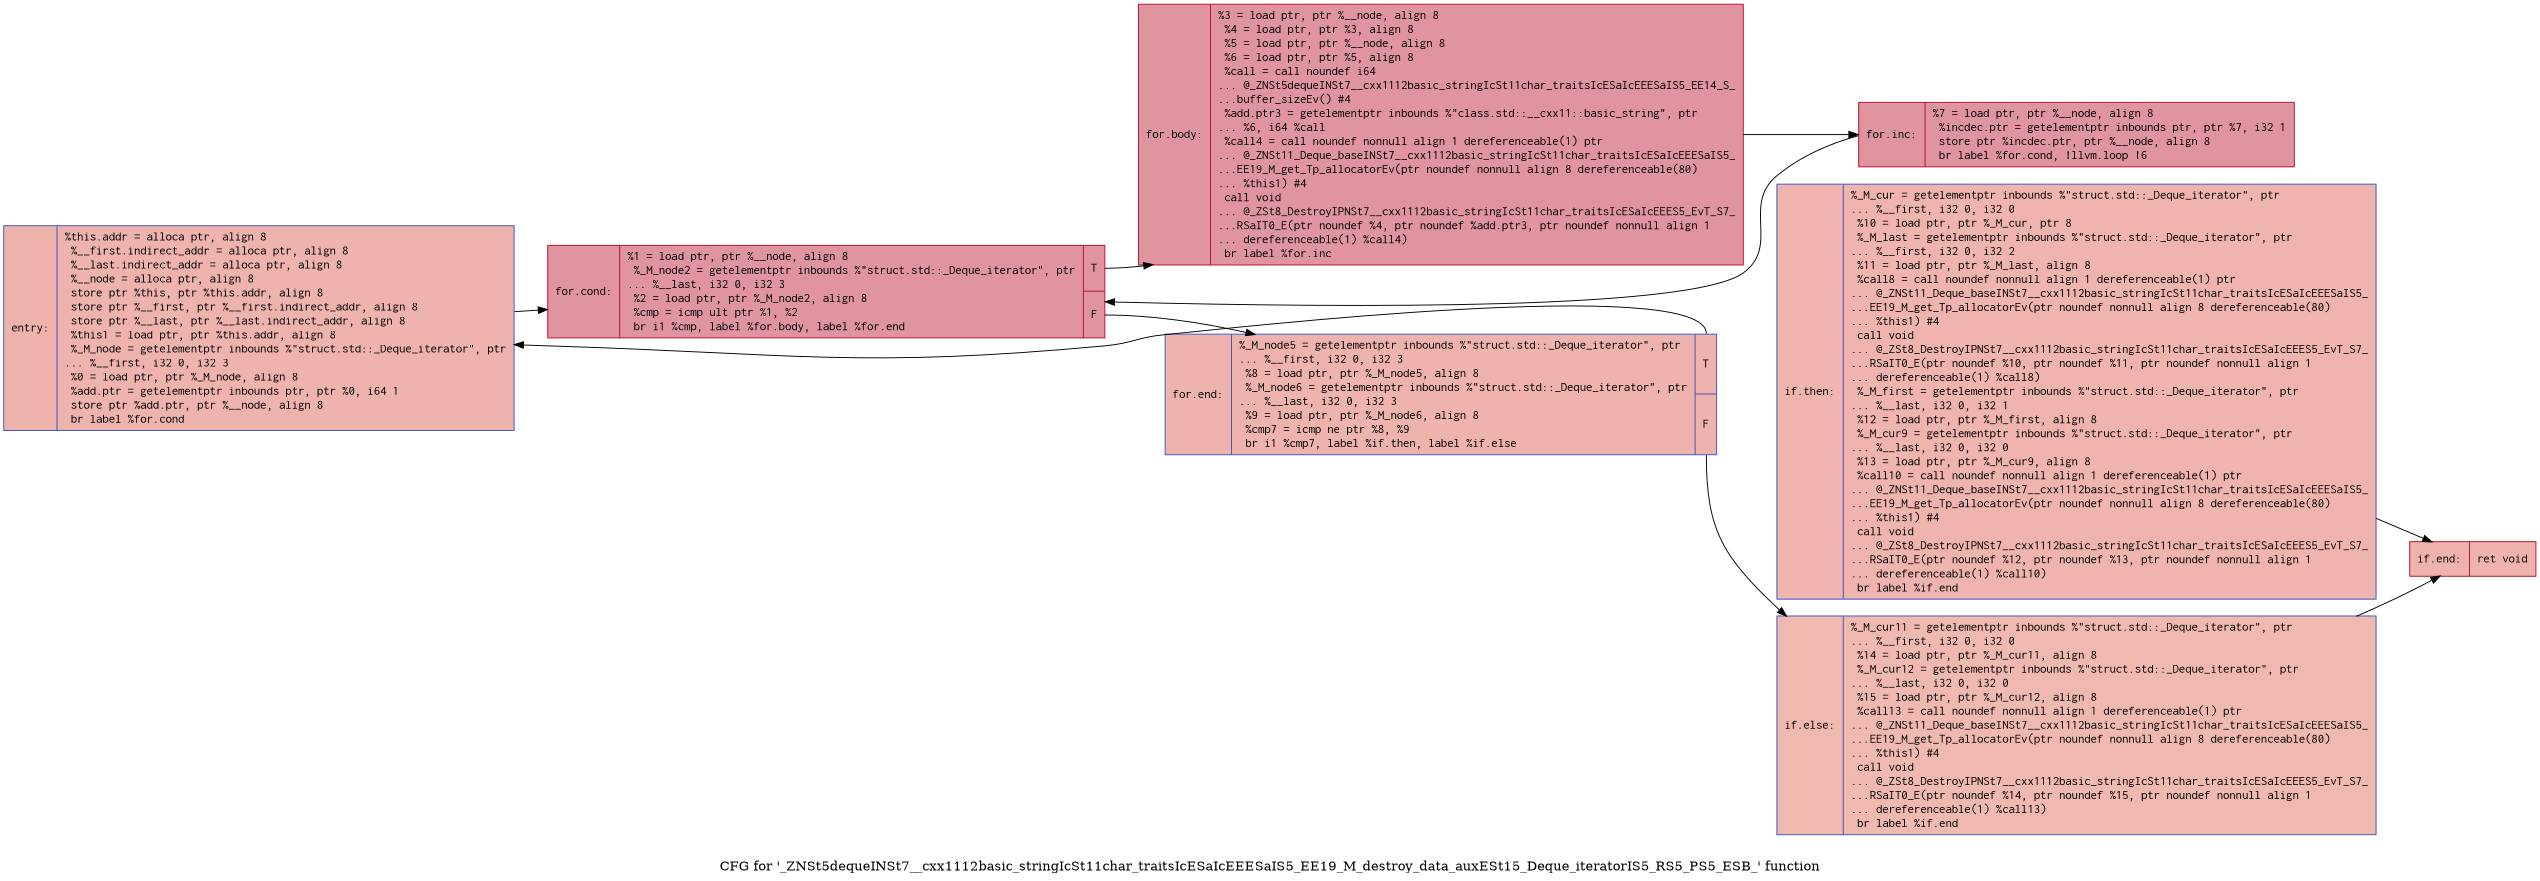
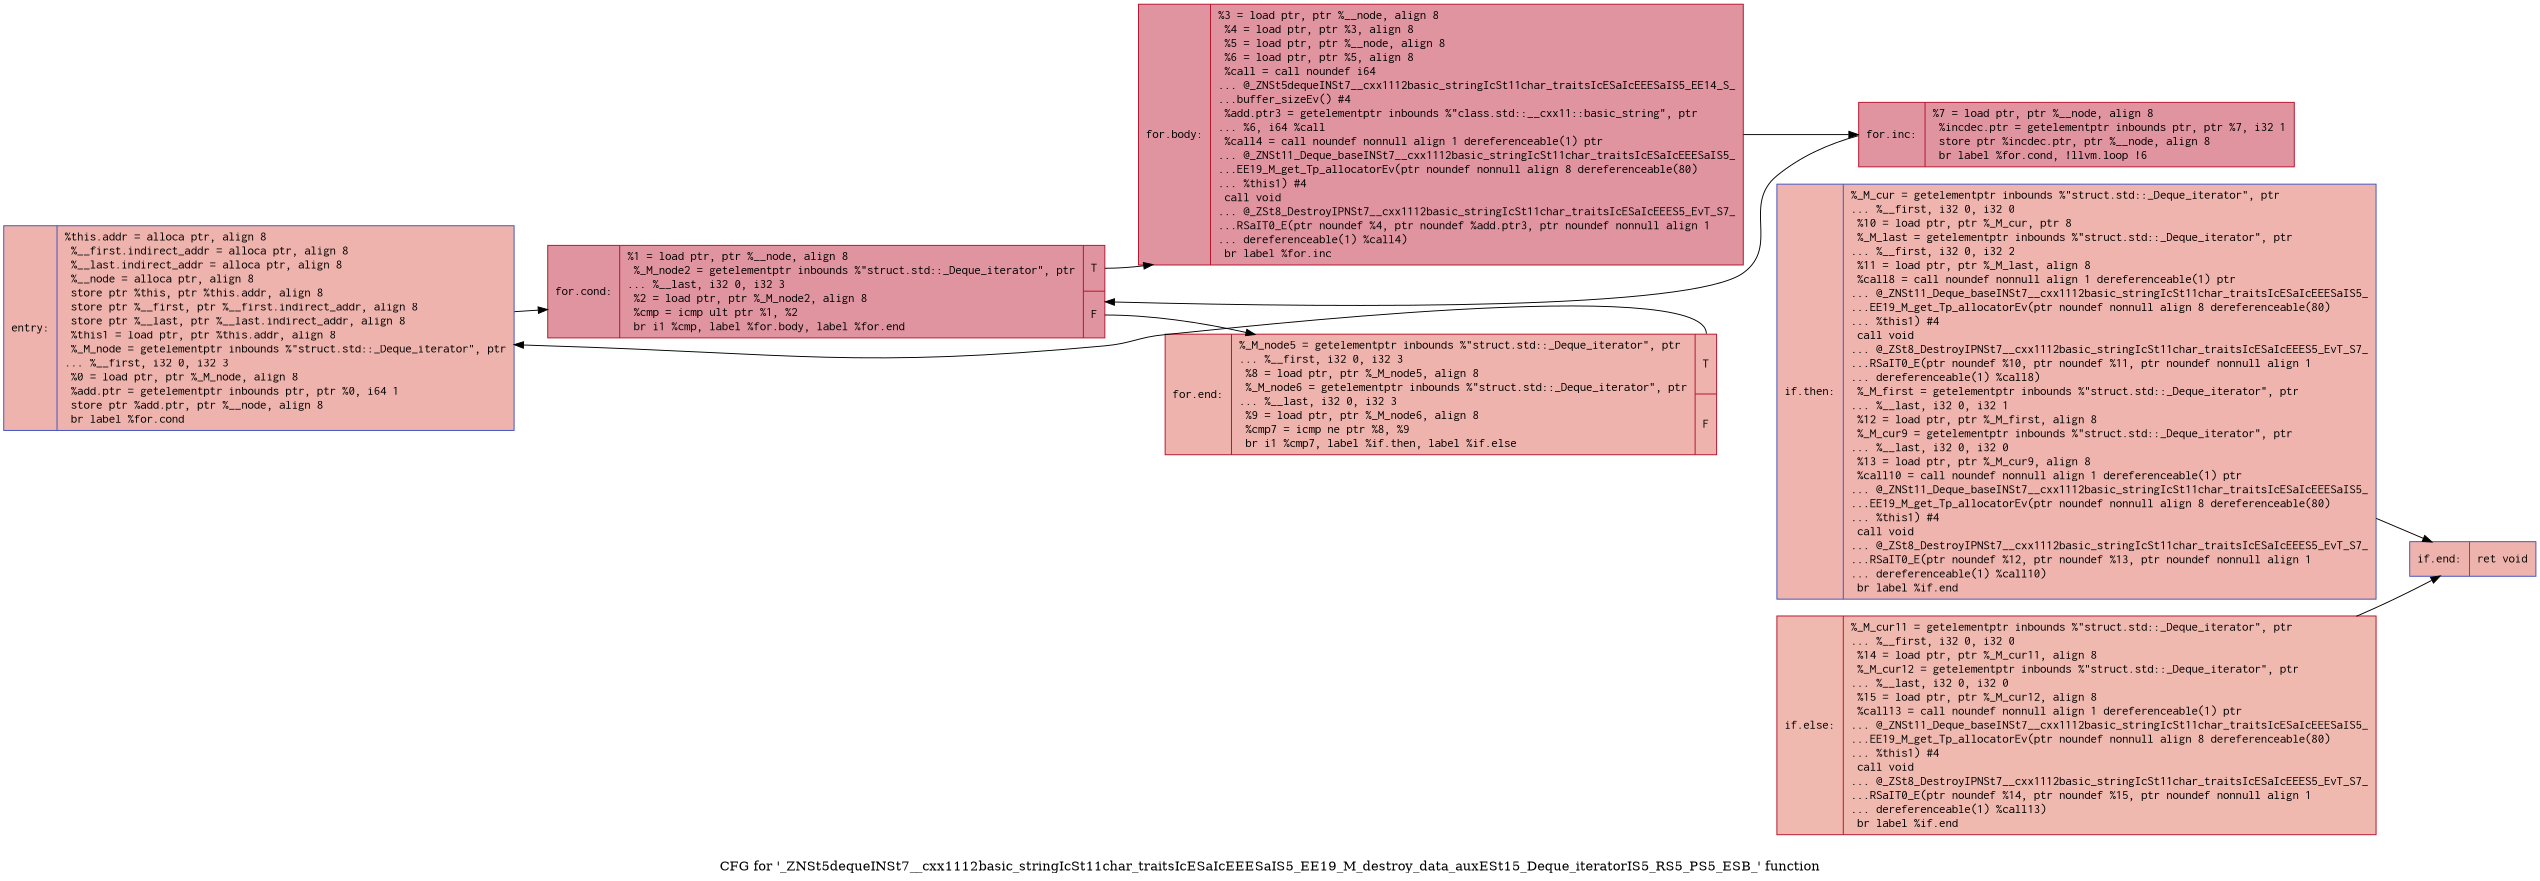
(1441, 394) -> (1441, 394)
(1722, 542) -> none
(2473, 559) -> (2473, 559)
(2076, 725) -> (2076, 725)
